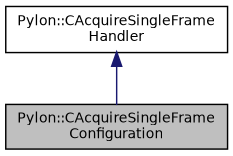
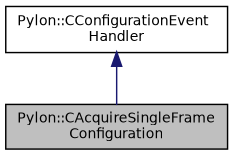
(117, 30) -> (117, 30)
